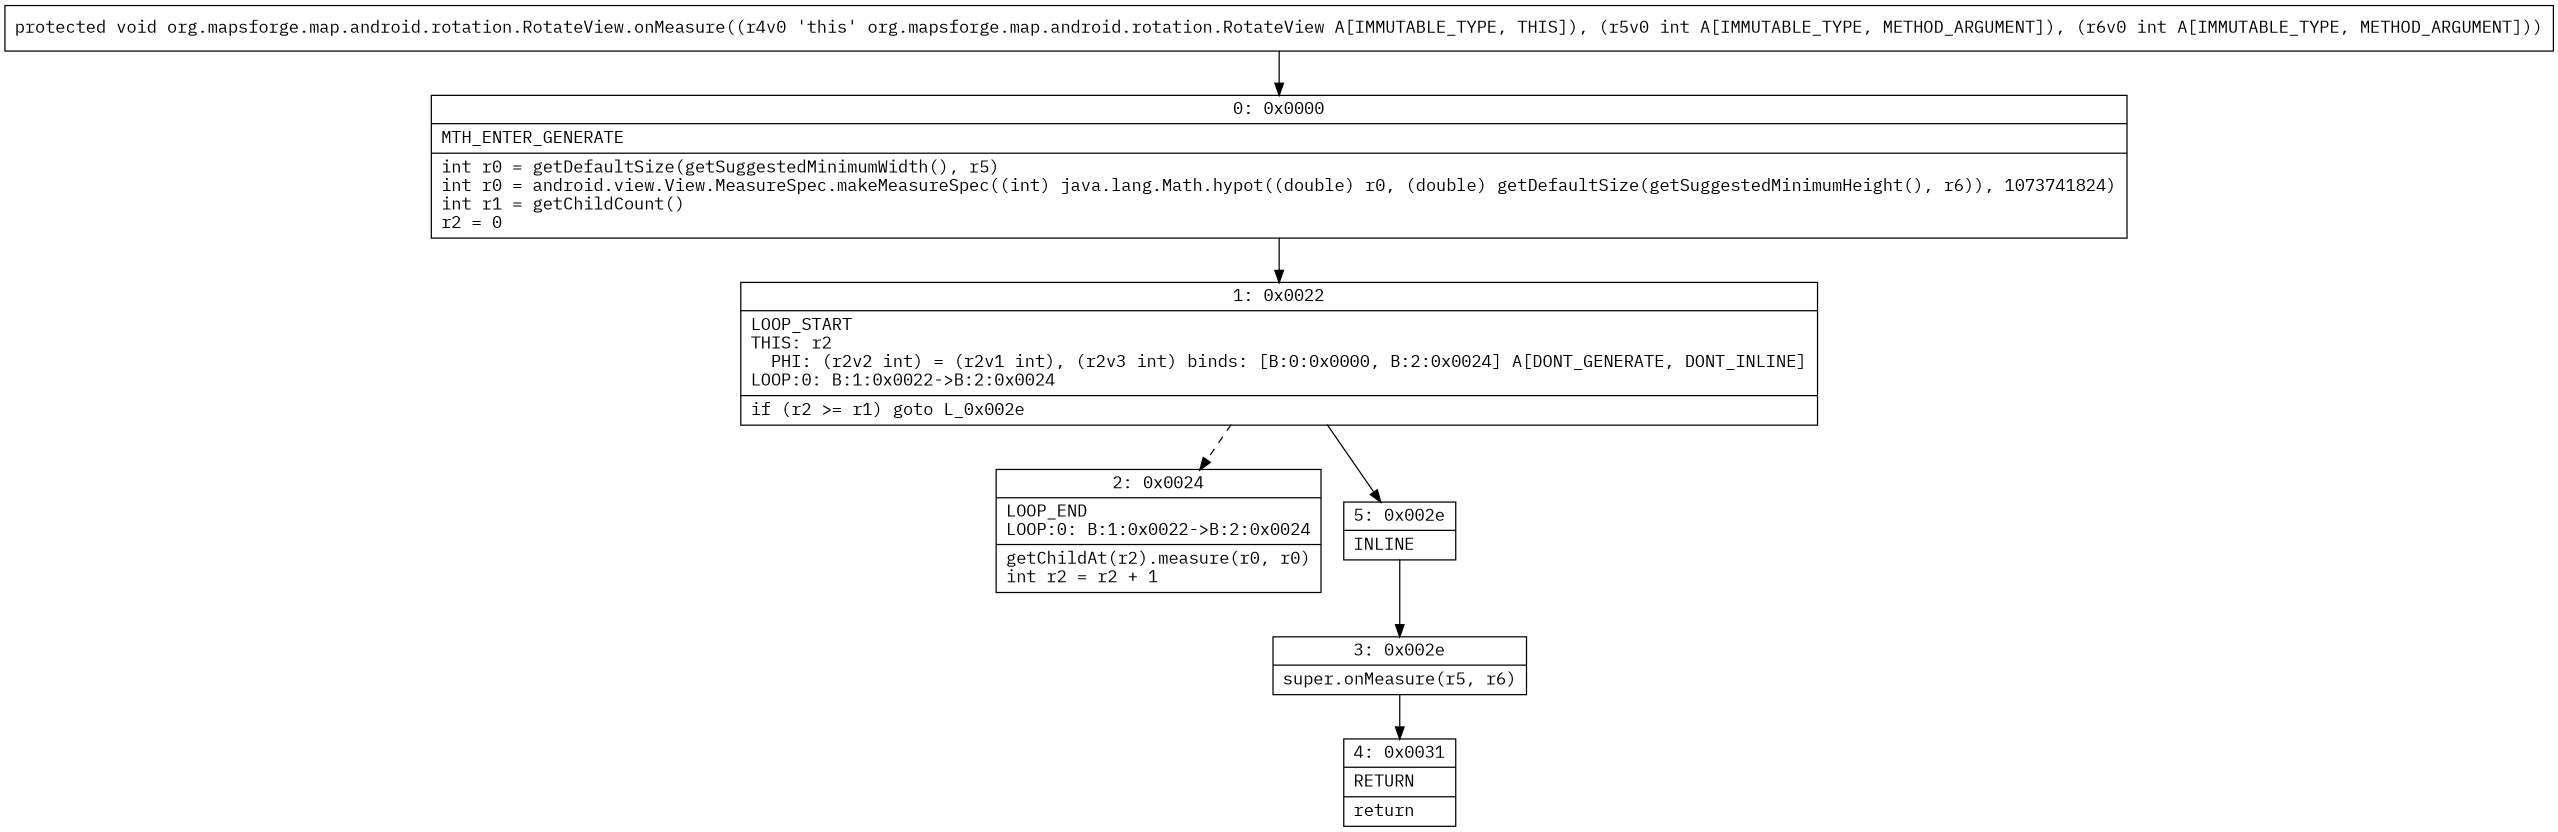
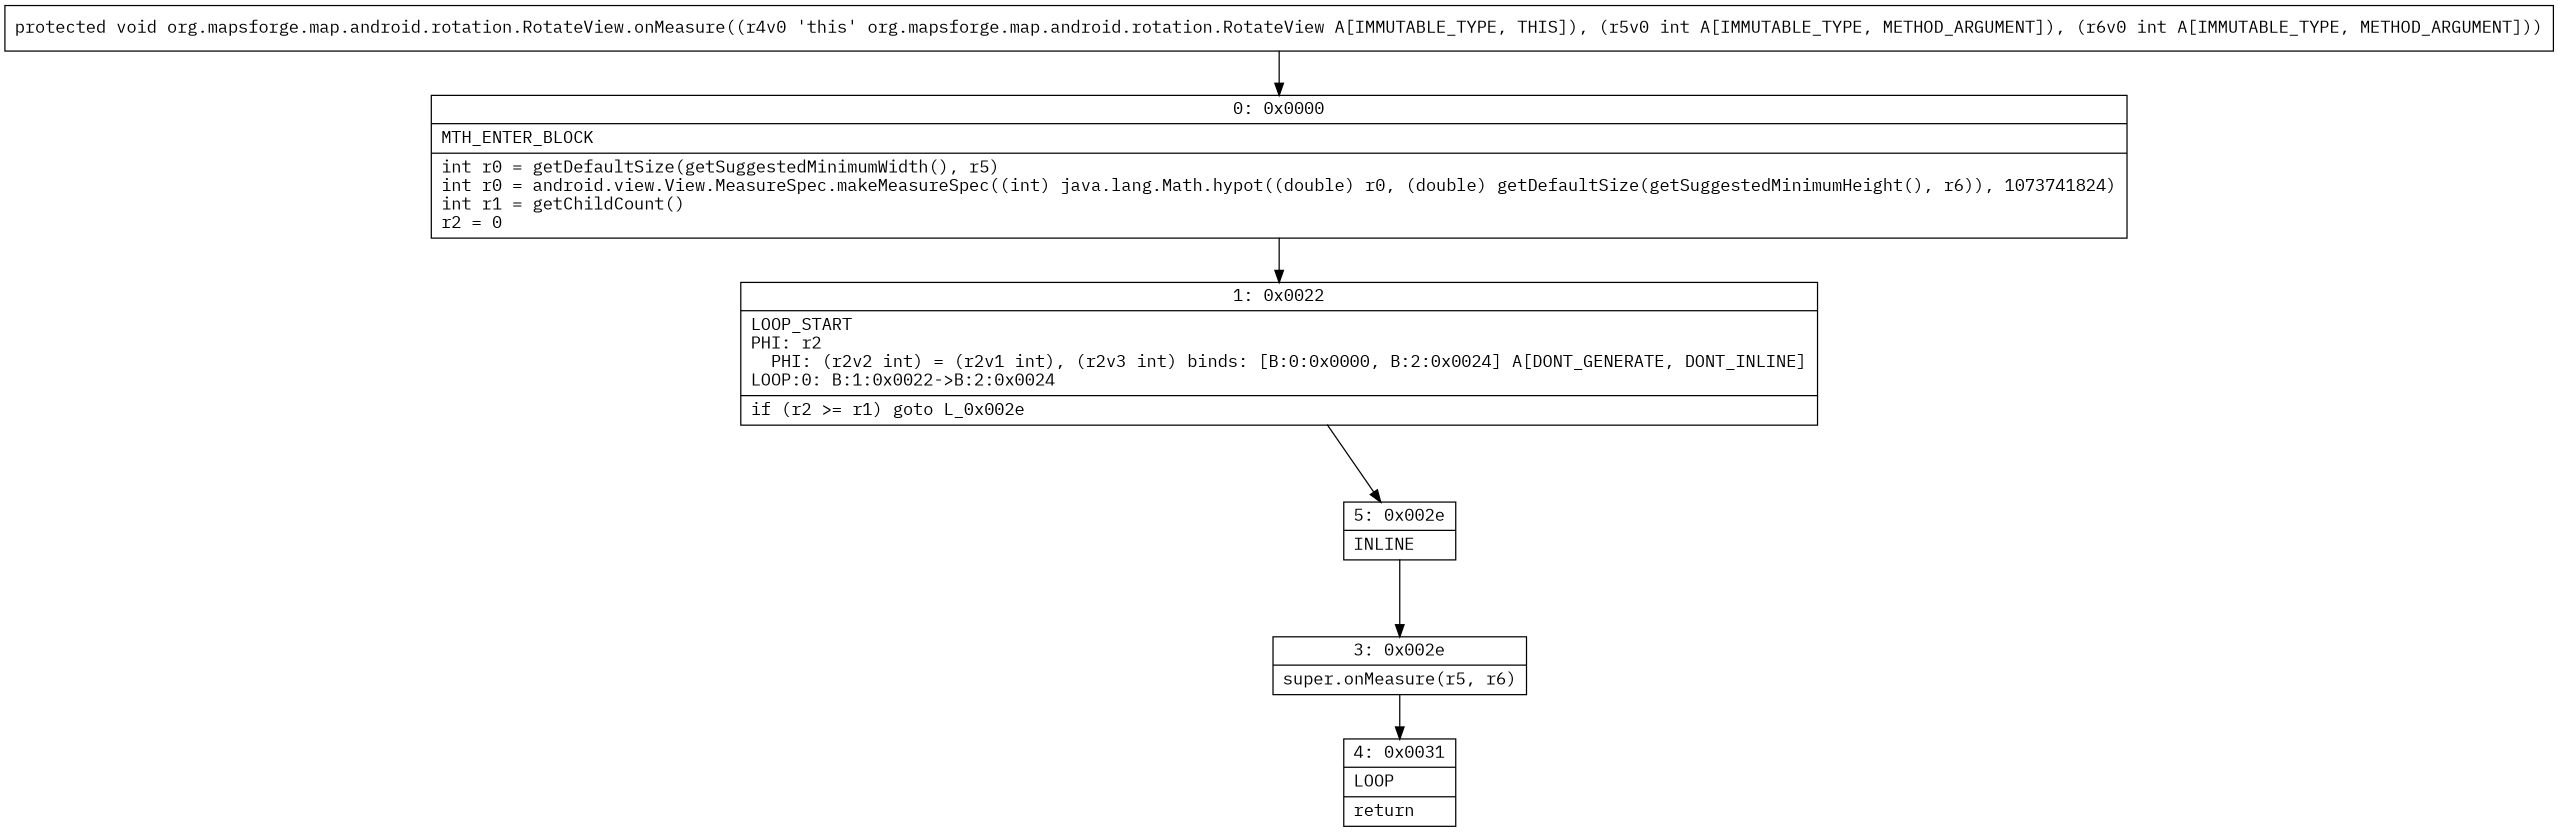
(533, 138) -> (517, 138)
(797, 343) -> (792, 343)
(1159, 531) -> none
(1384, 781) -> (1375, 781)
